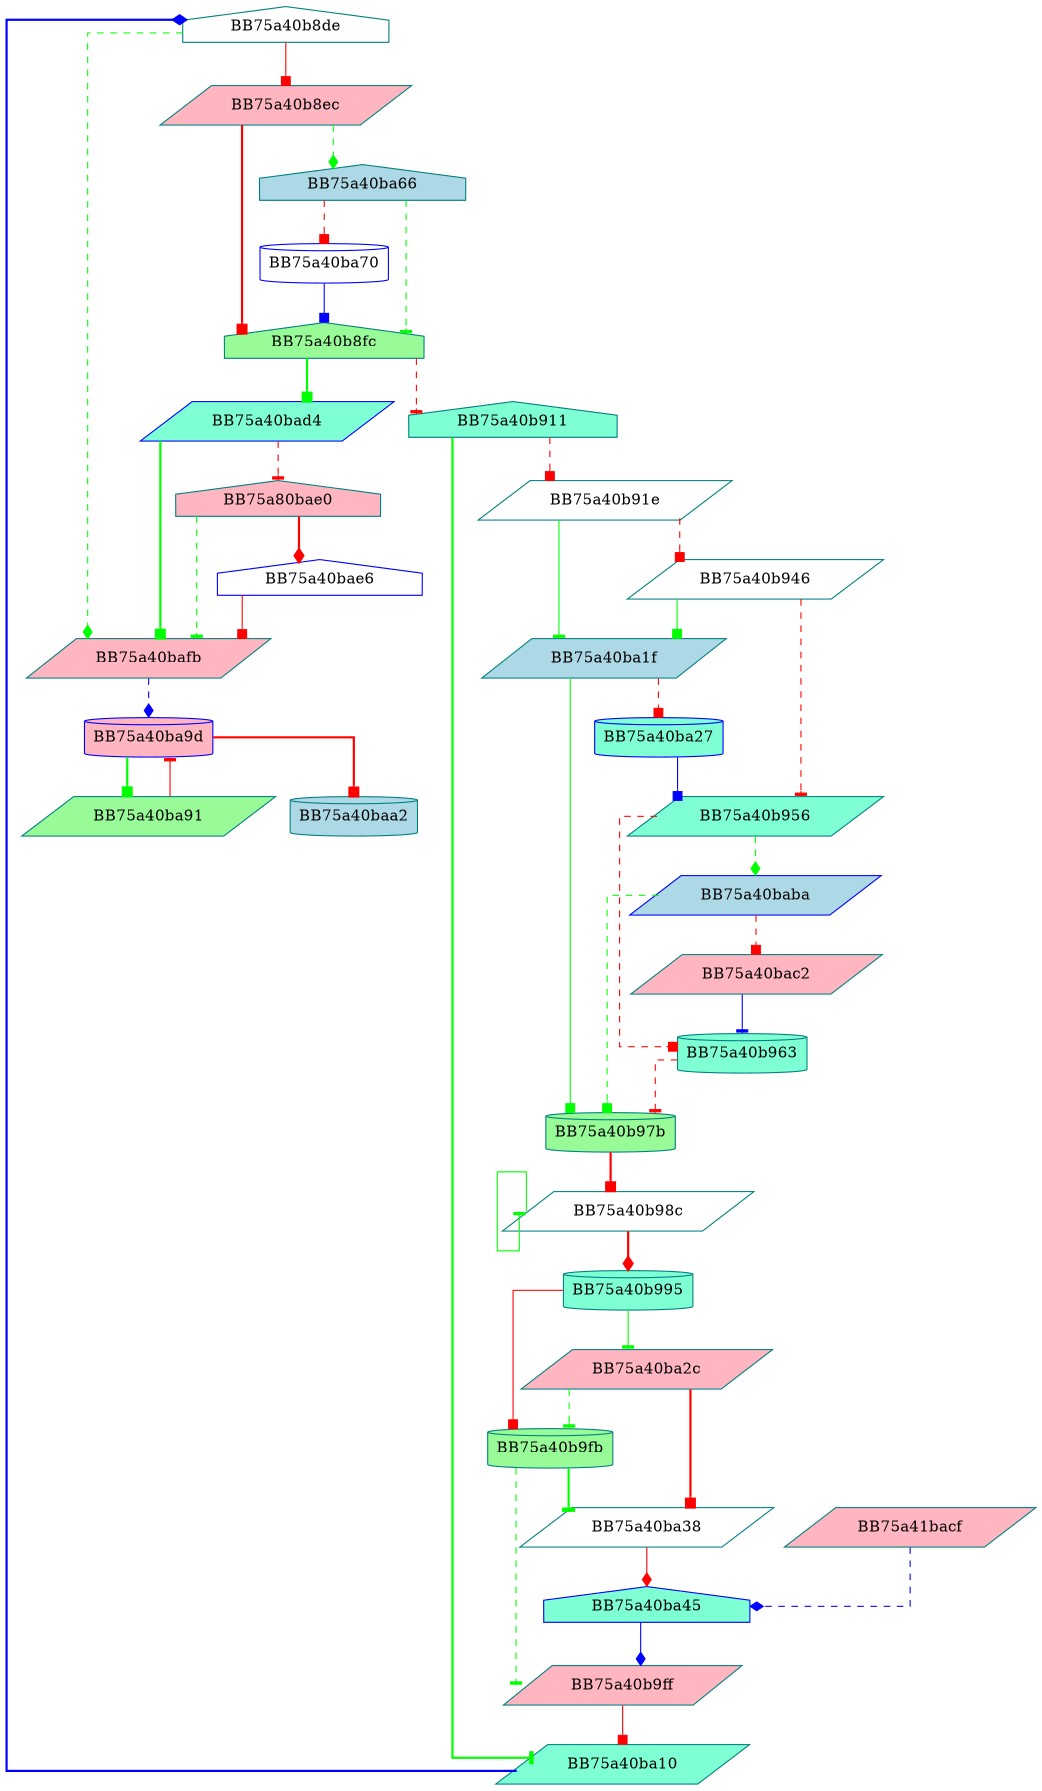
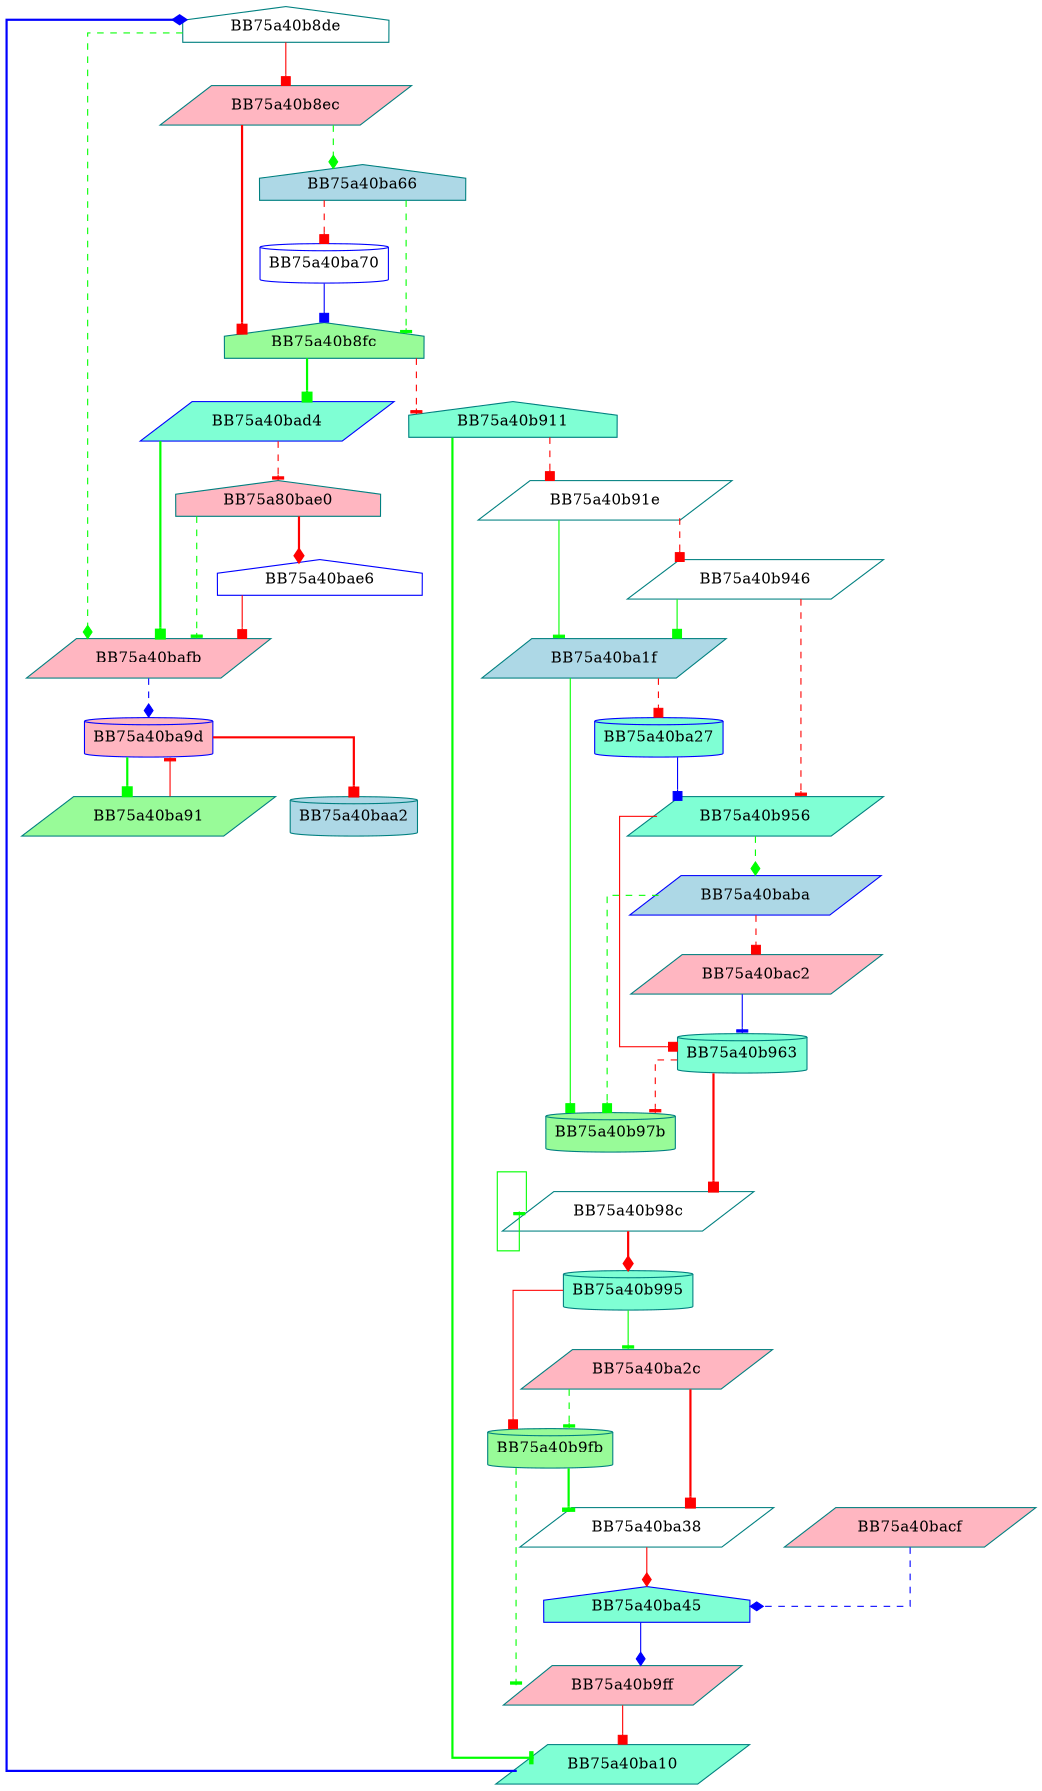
(620, 936) -> (620, 936)
(611, 1166) -> (713, 1127)
(910, 1527) -> (910, 1527)
